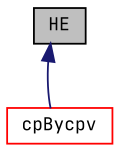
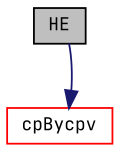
(48, 85) -> (72, 67)
